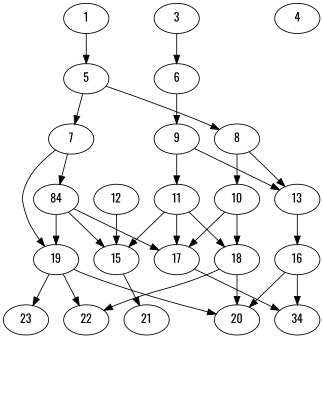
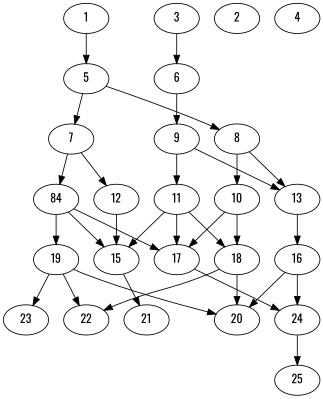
none -> (237, 18)
(24, 191) -> (91, 166)
(297, 320) -> (297, 320)
none -> (297, 380)
